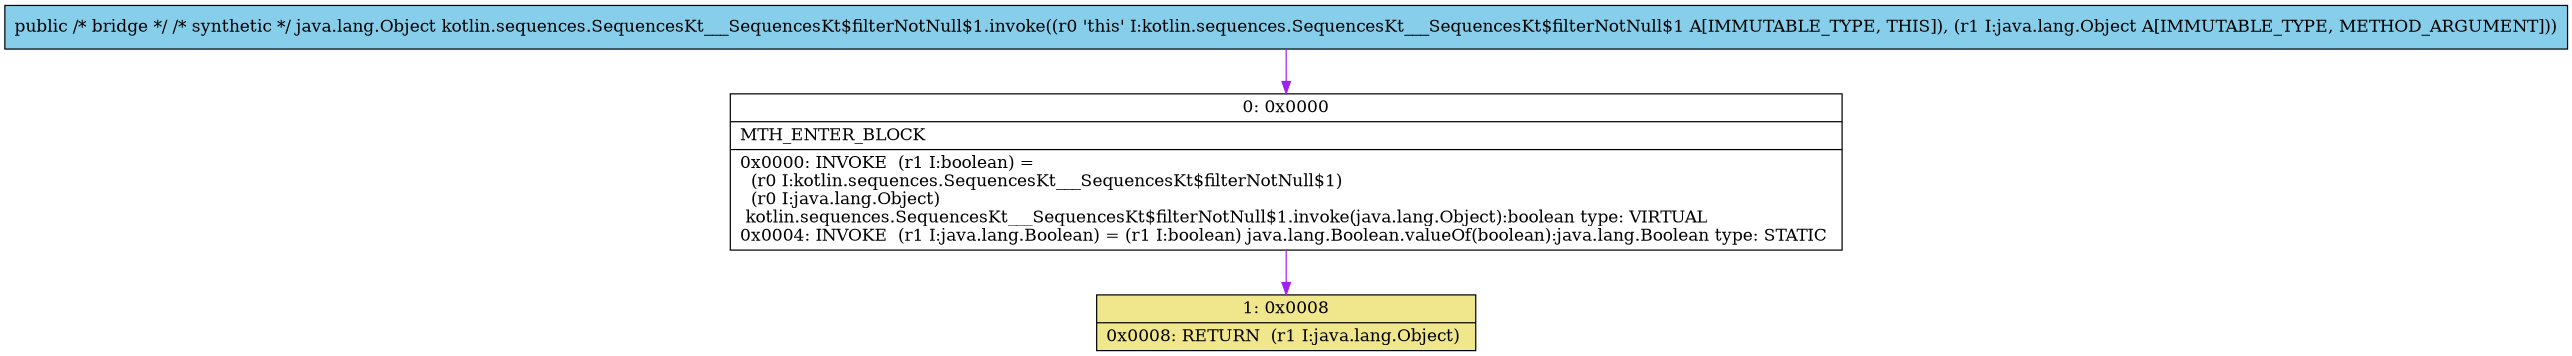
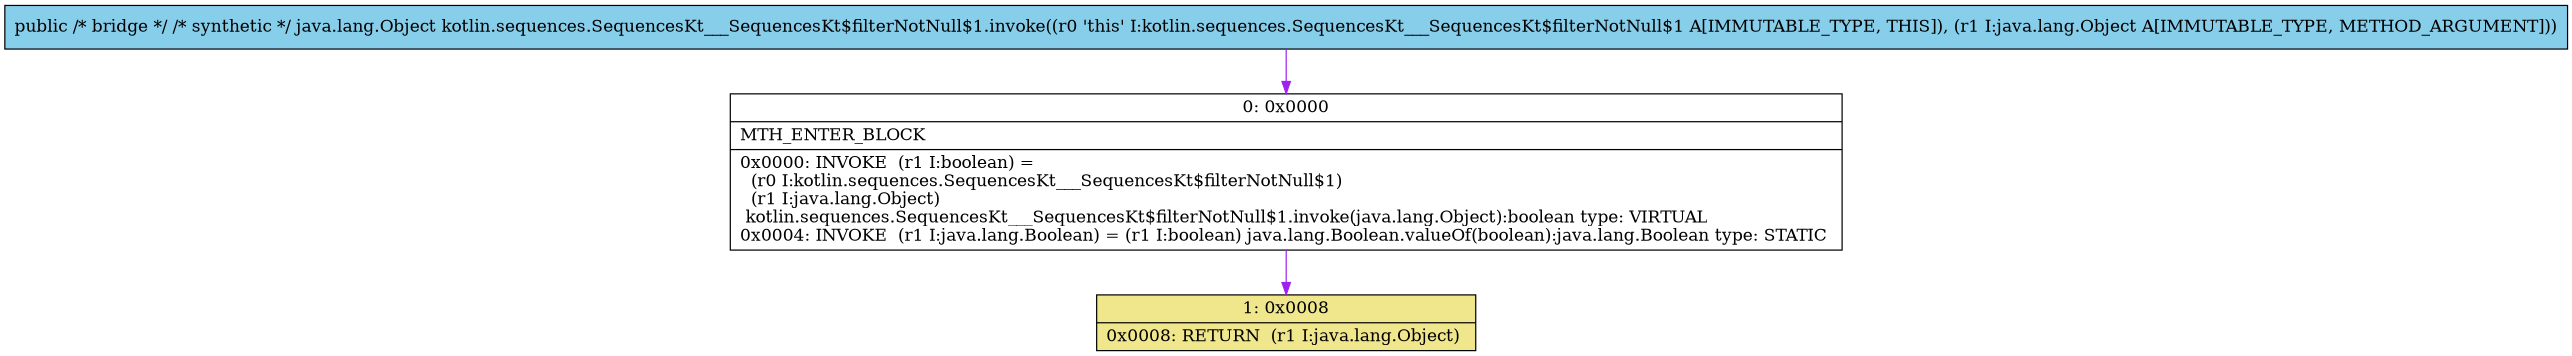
(841, 199) -> (841, 199)
